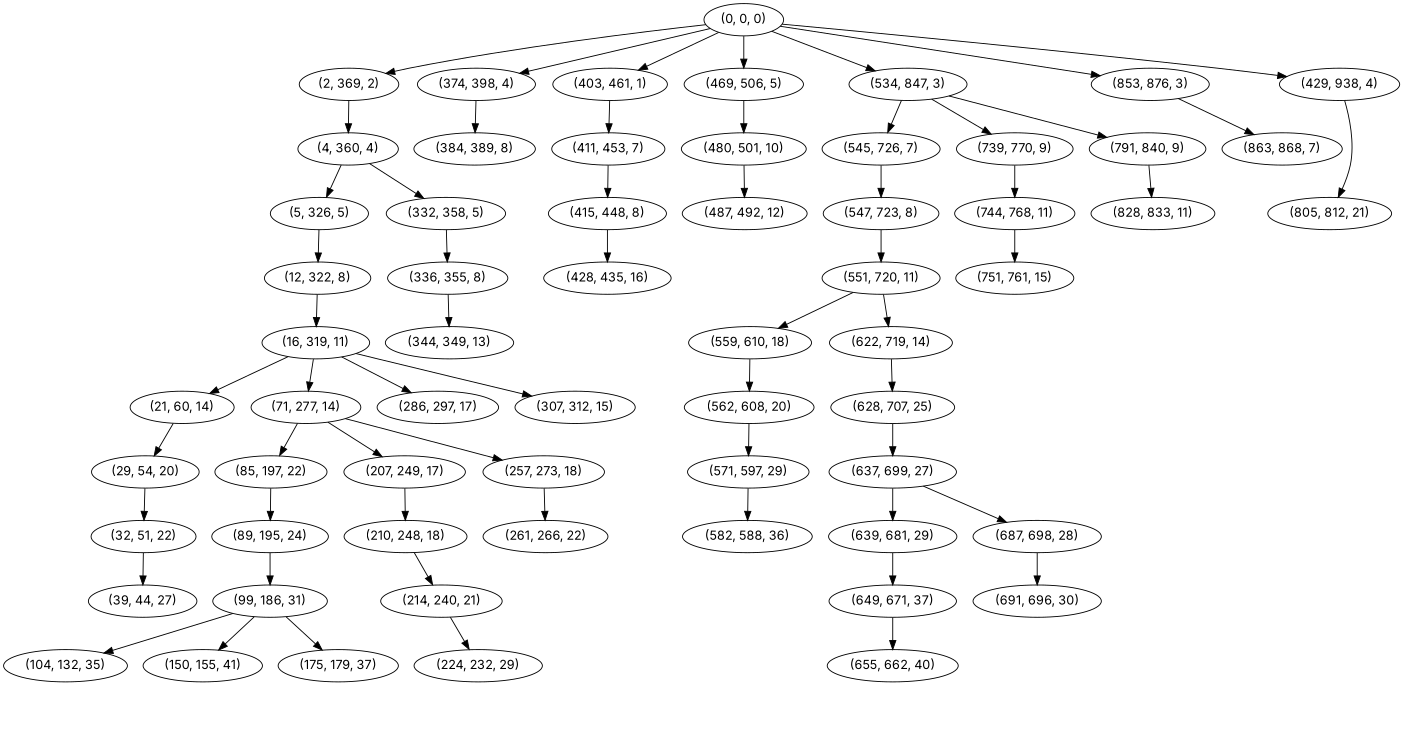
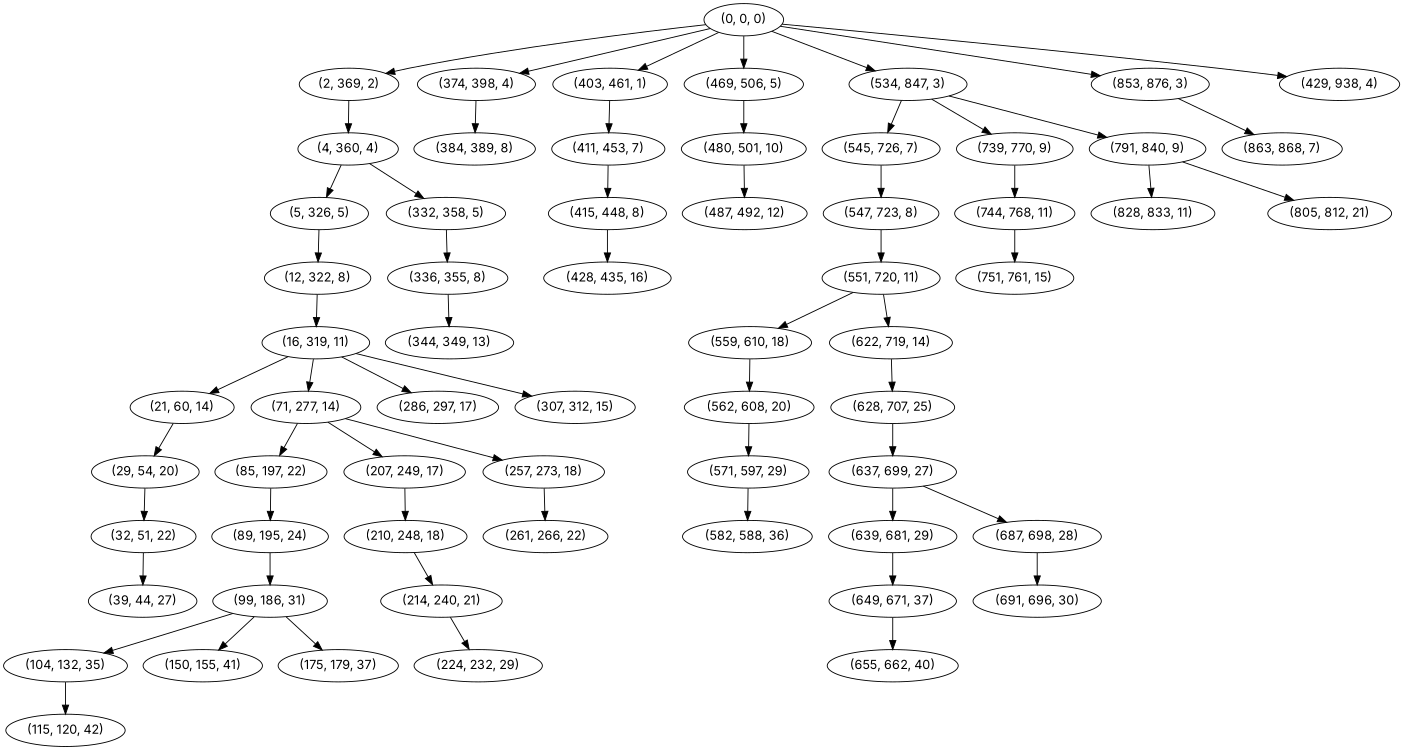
(1352, 145) -> (1234, 180)
none -> (65, 730)
